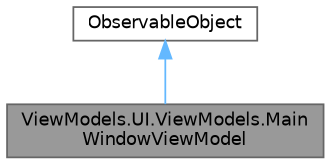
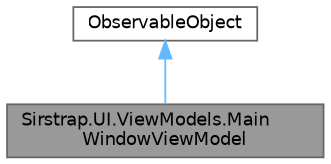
(165, 131) -> (165, 131)
